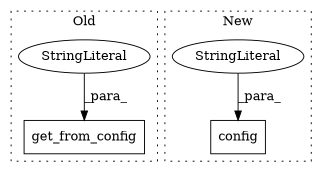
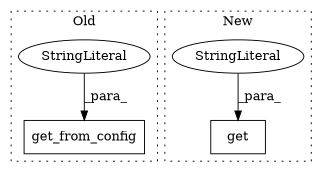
(238, 137) -> (238, 137)
